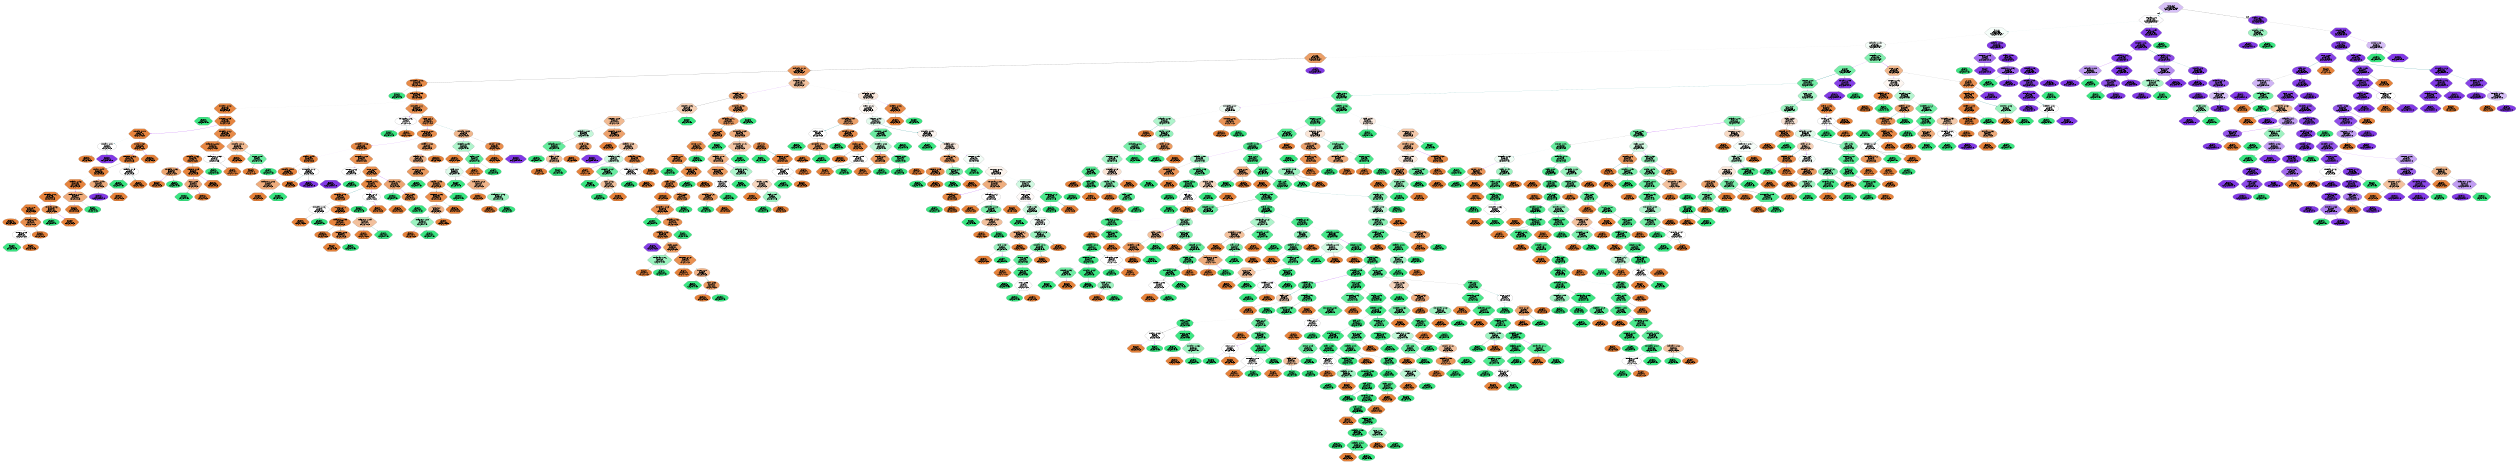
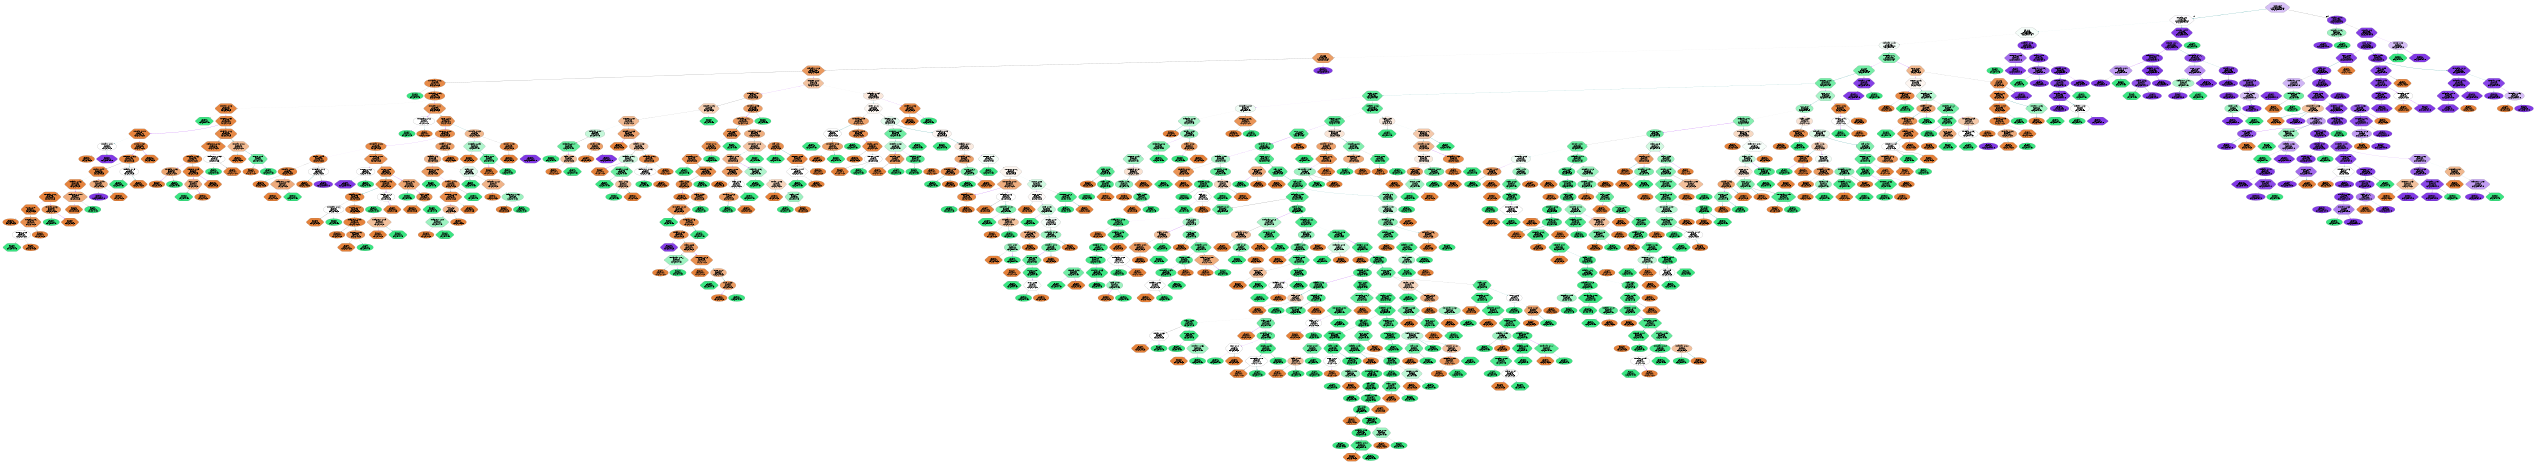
none -> (2027, 134)
none -> (261, 184)
(663, 197) -> (681, 197)
(1659, 273) -> (1686, 273)
(1005, 285) -> (1012, 285)
(1181, 285) -> (1177, 285)
none -> (1339, 323)
(1390, 348) -> (1394, 348)
(1389, 374) -> (1392, 374)
